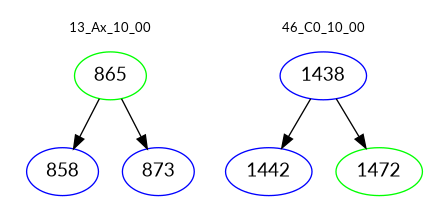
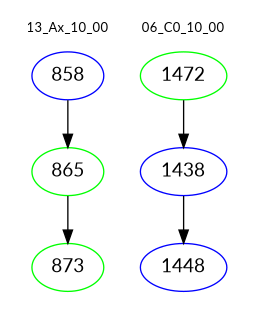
(324, 29) -> (184, 29)
(90, 118) -> (68, 117)
(348, 118) -> (184, 117)
(158, 172) -> (68, 267)
(269, 172) -> (184, 267)
